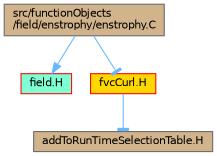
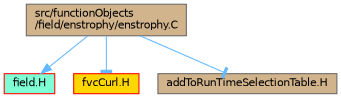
(123, 110) -> (181, 54)
